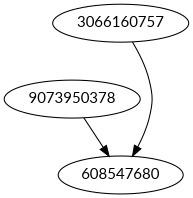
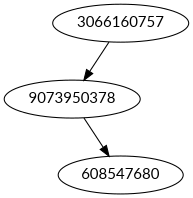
(152, 94) -> (99, 57)
